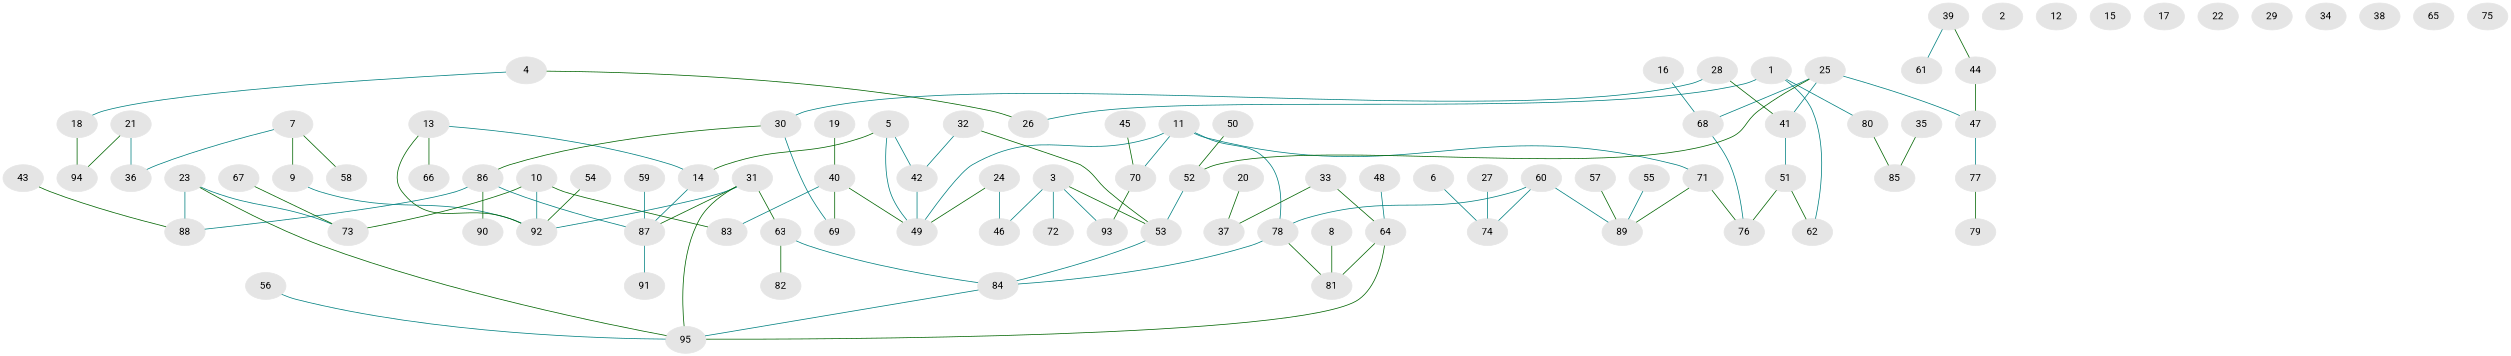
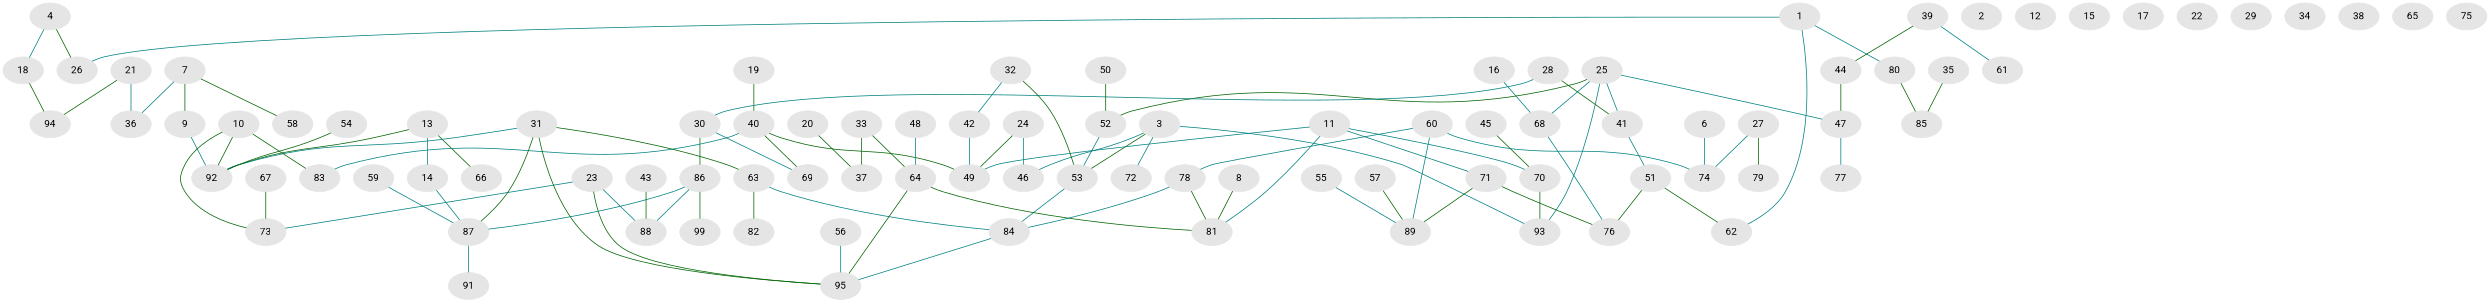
(889, 124) -> none
(1258, 153) -> (1276, 182)
none -> (1580, 158)
(1976, 205) -> (1758, 151)
(537, 207) -> (225, 151)
(483, 232) -> (700, 232)
